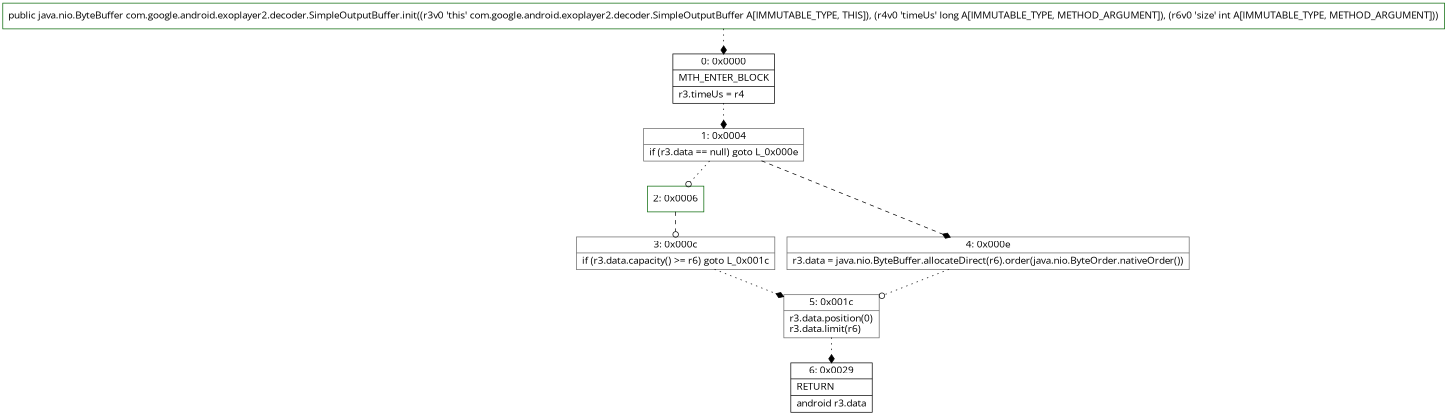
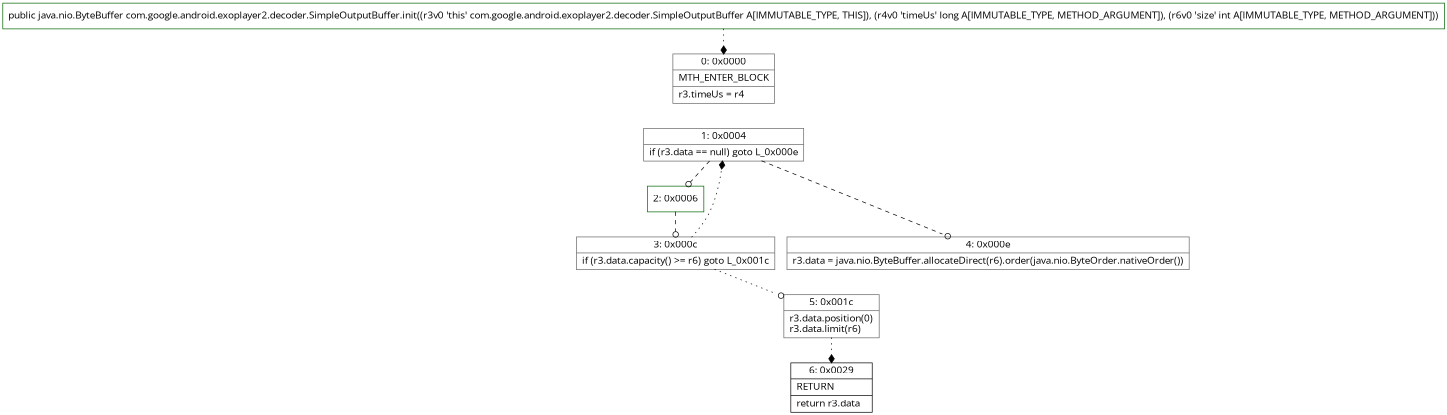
(724, 79) -> (724, 79)
(724, 112) -> (712, 206)
(700, 171) -> (700, 171)
(852, 197) -> (852, 197)
(745, 281) -> (745, 281)
(917, 282) -> none
(832, 404) -> (828, 404)
